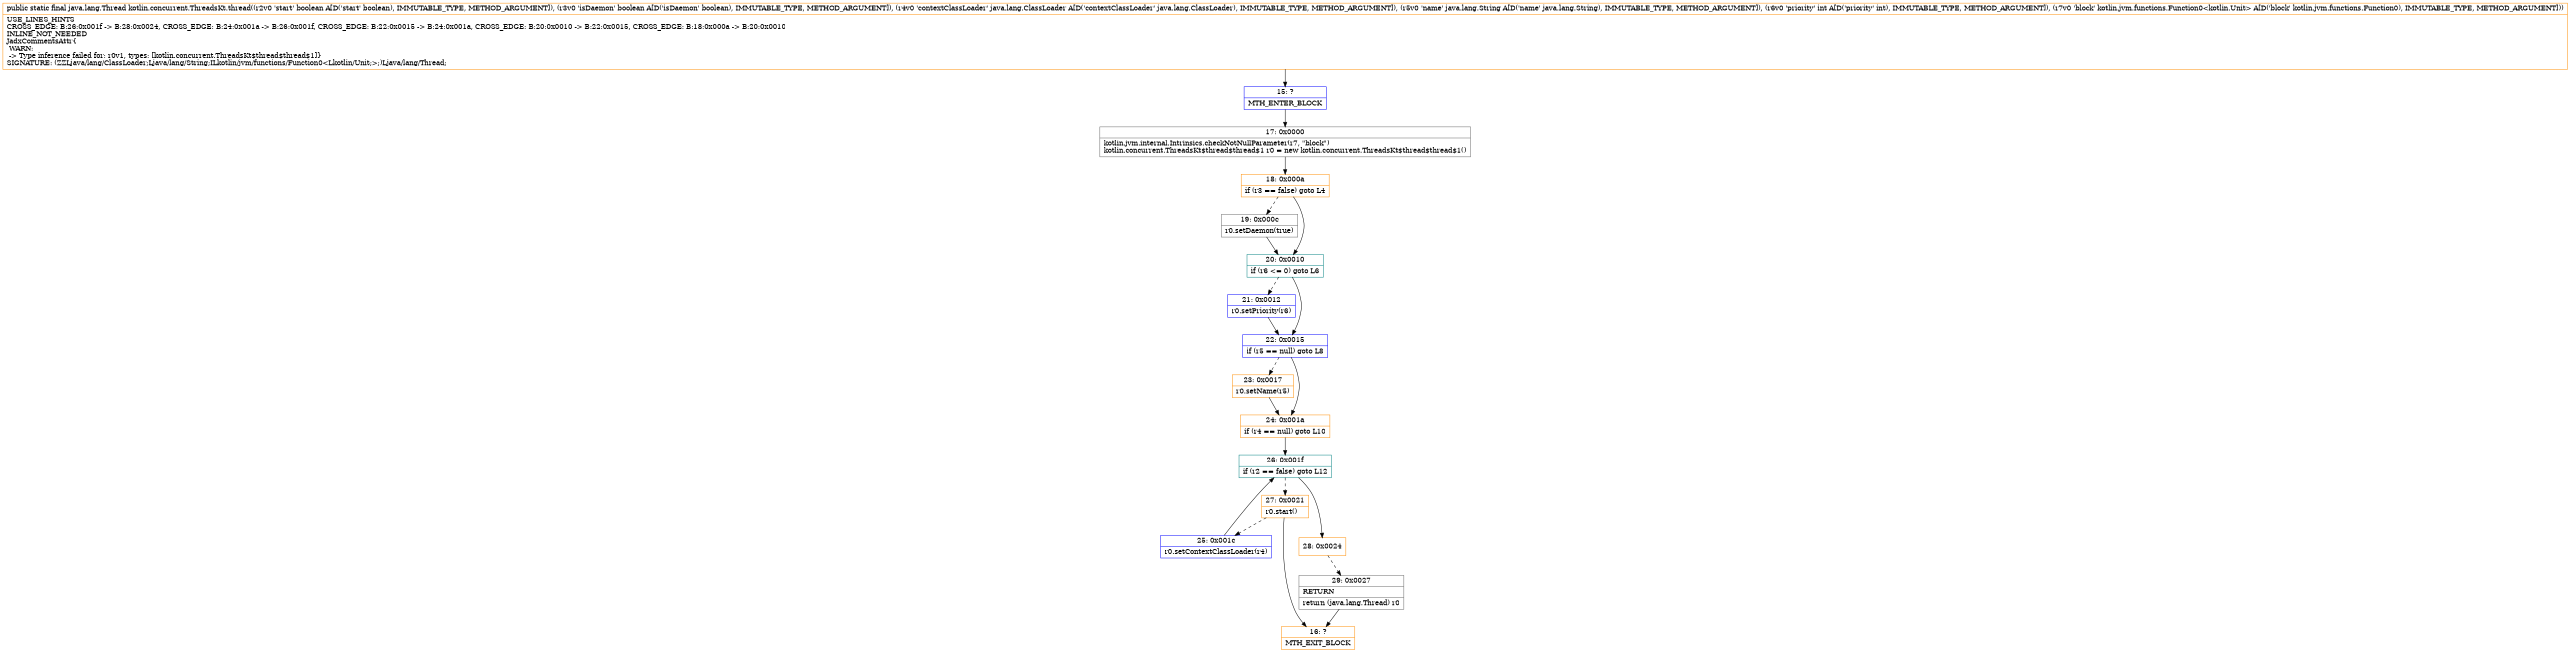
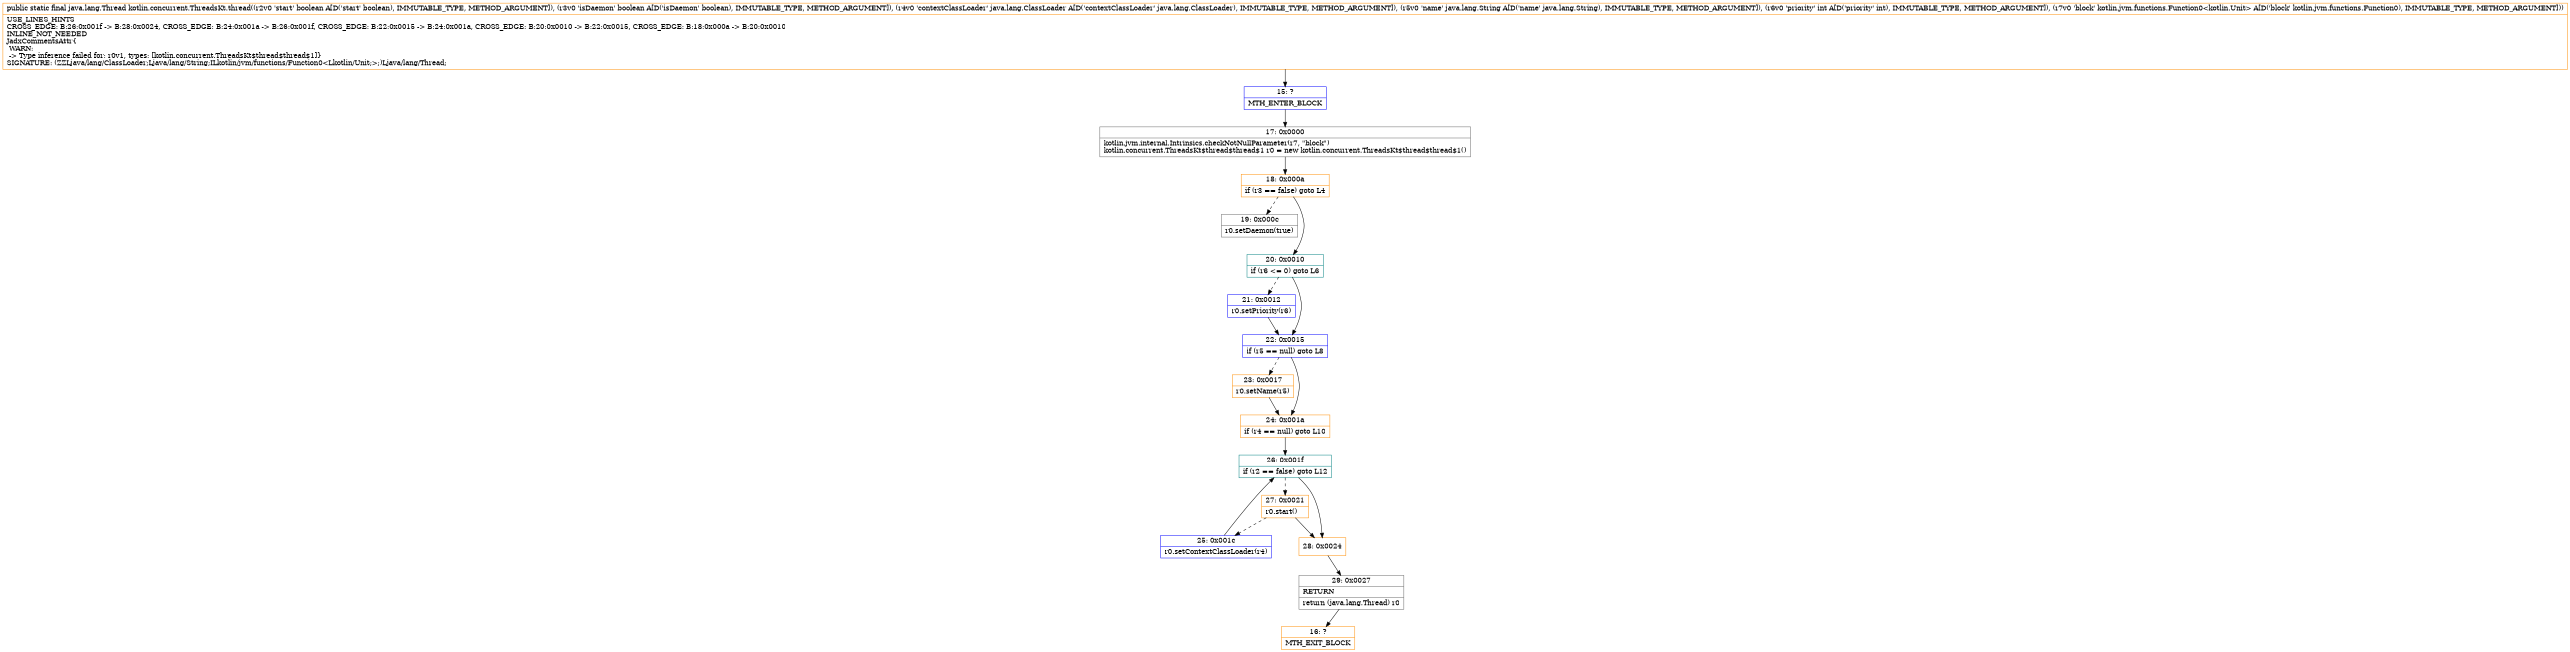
(1271, 244) -> none
(1333, 563) -> (1333, 563)
(1285, 572) -> (1303, 526)
